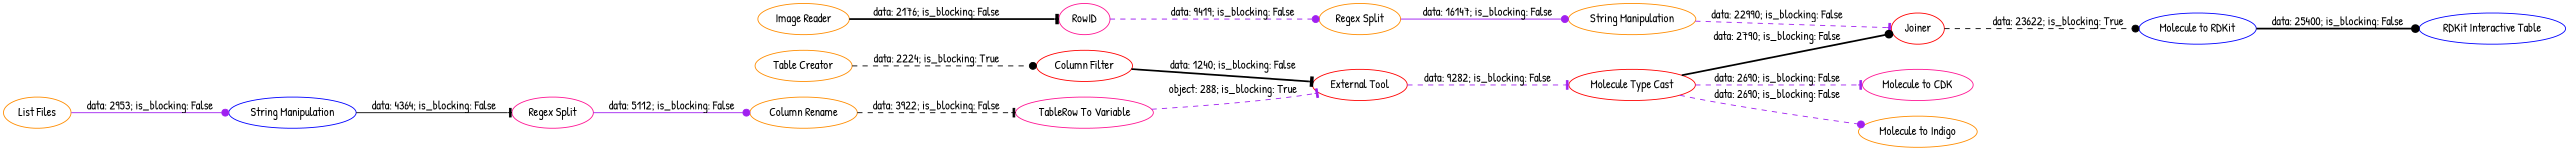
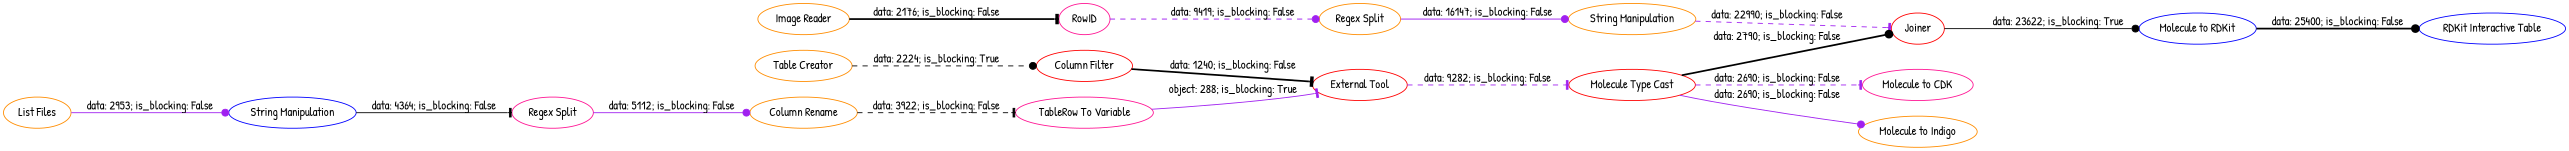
(2038, 29) -> (2038, 29)
(1233, 103) -> (1233, 103)
(1768, 111) -> (1768, 111)
